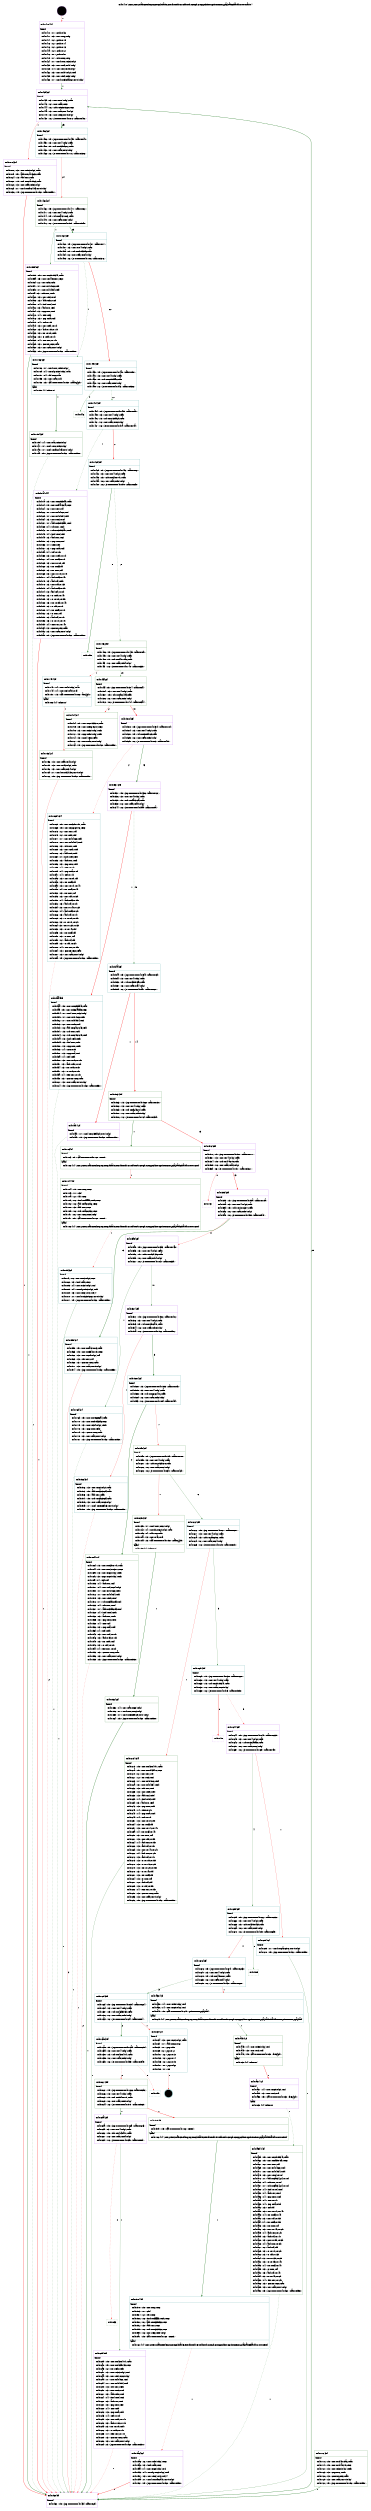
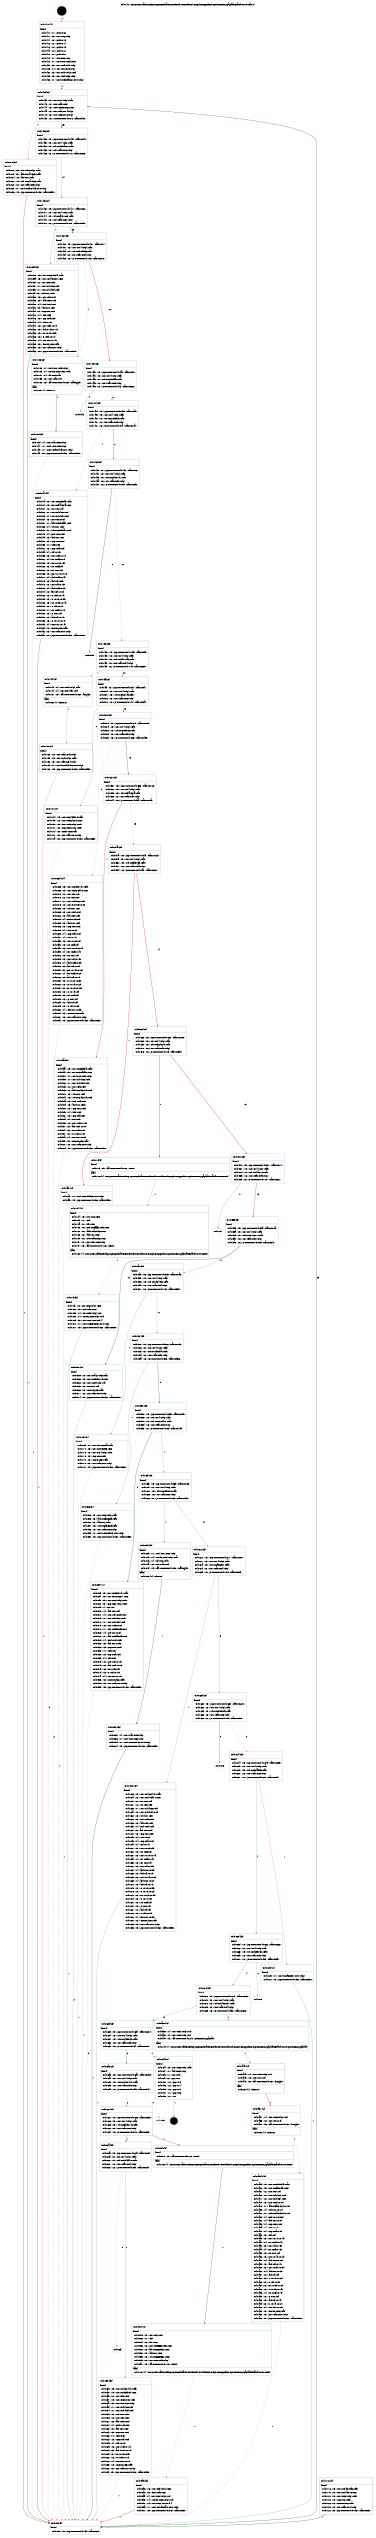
none -> (48, 1681)
